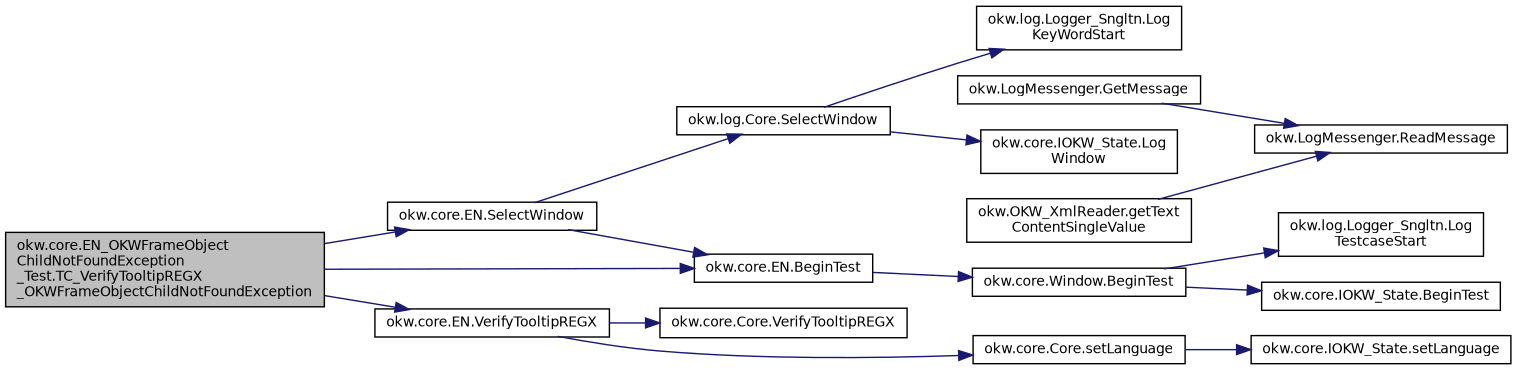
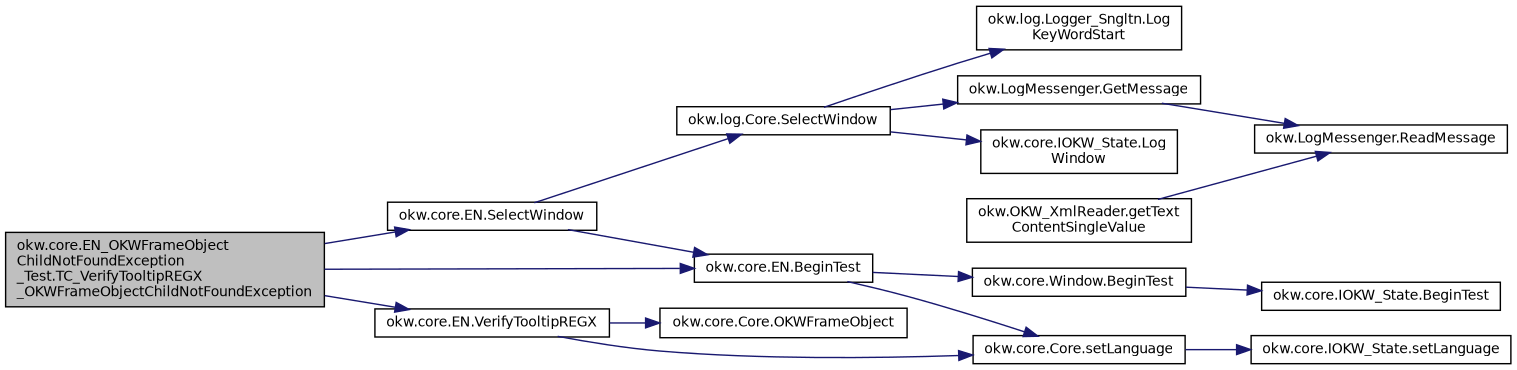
none -> (917, 107)
(1381, 234) -> none
none -> (936, 305)
(784, 323) -> (784, 323)
